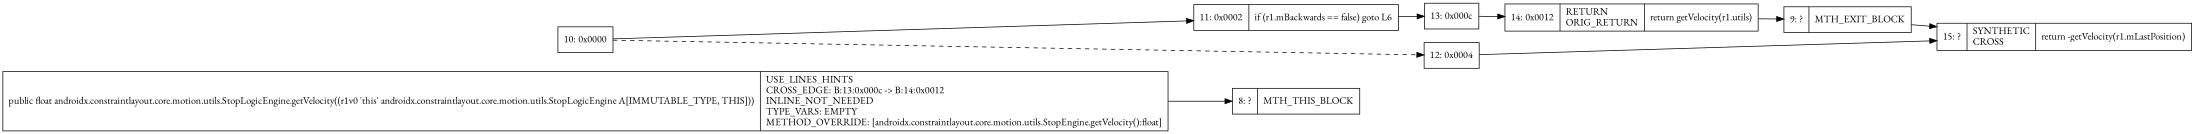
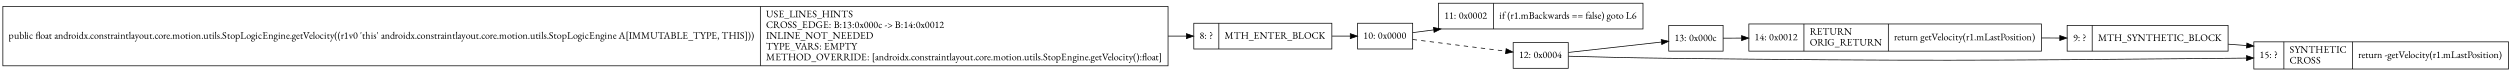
(1408, 16) -> (1615, 47)
(1701, 17) -> (1965, 37)
(1860, 19) -> (2160, 38)
none -> (1341, 36)
(1309, 101) -> (1275, 36)
